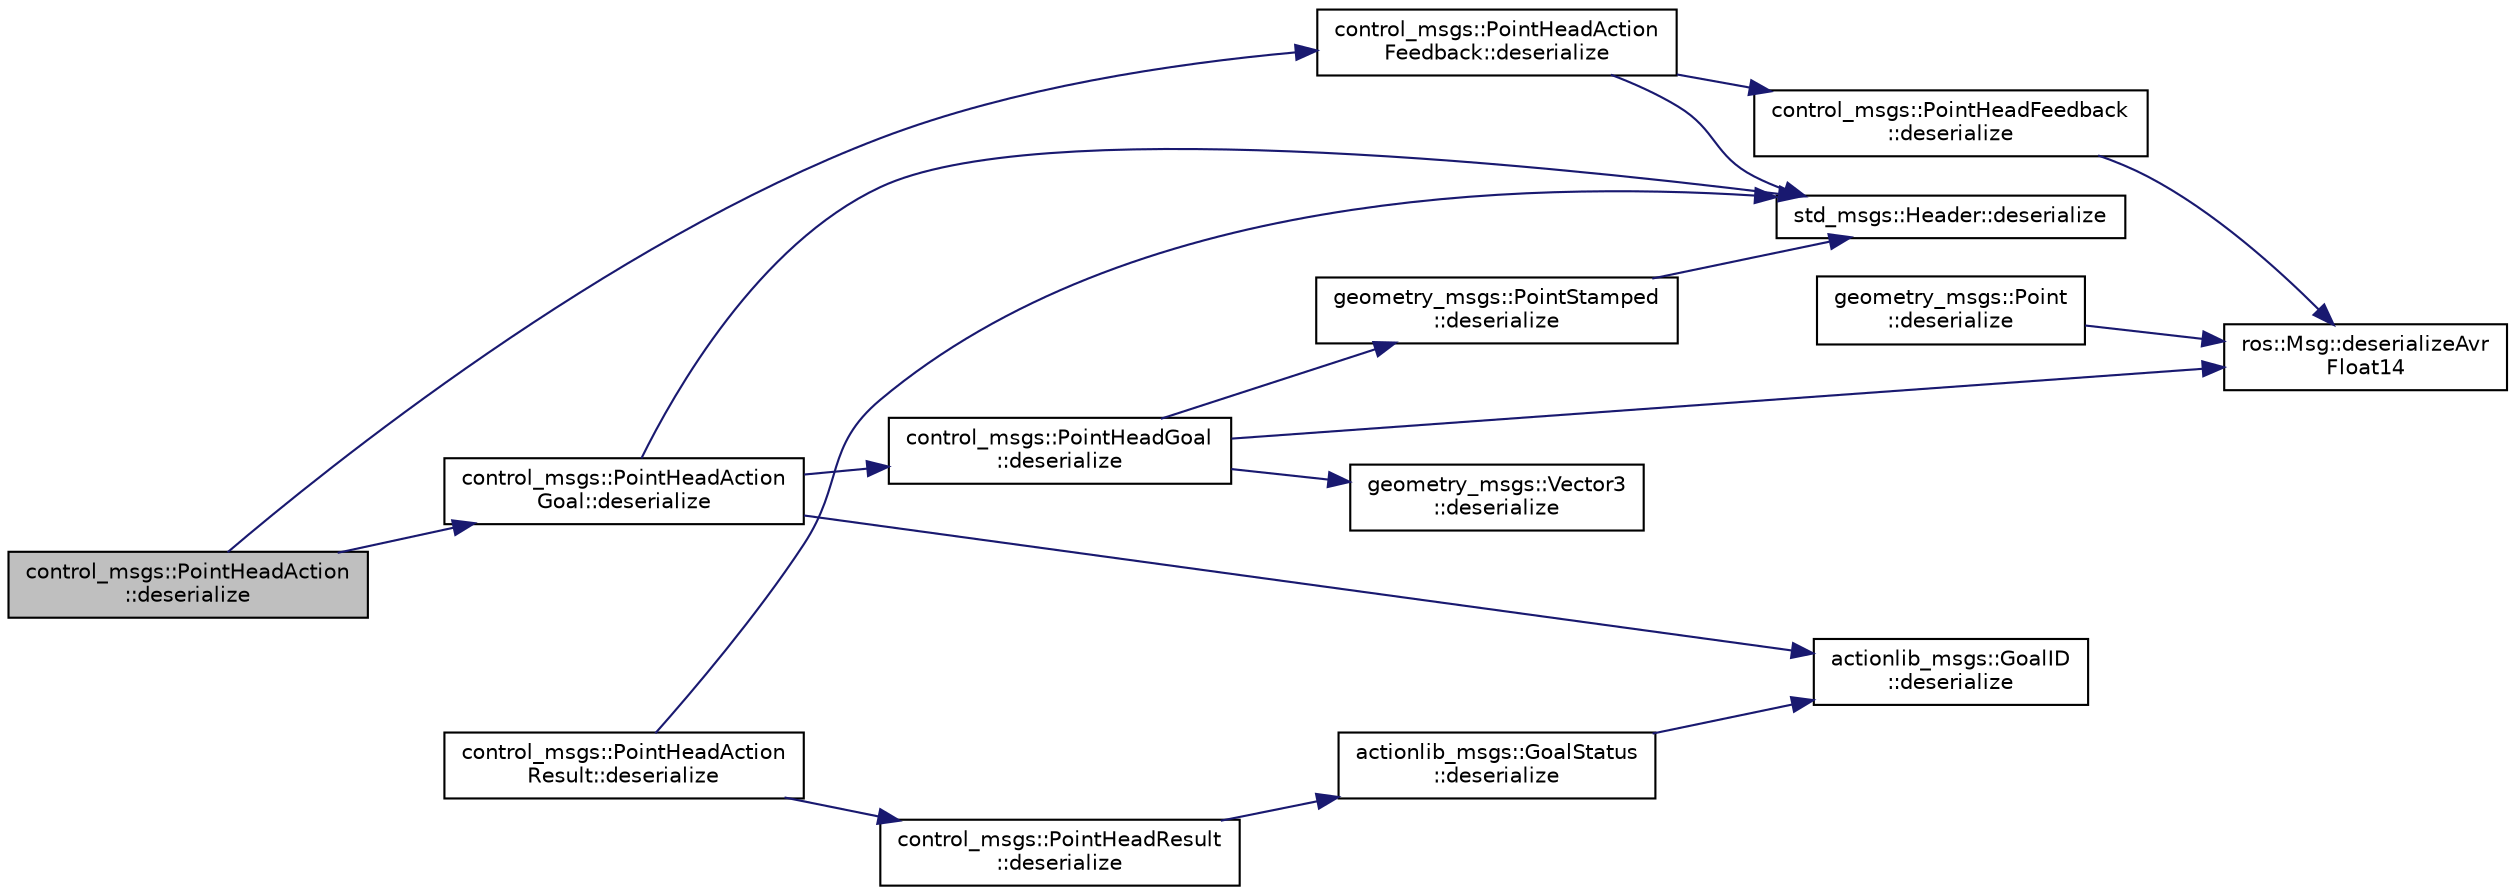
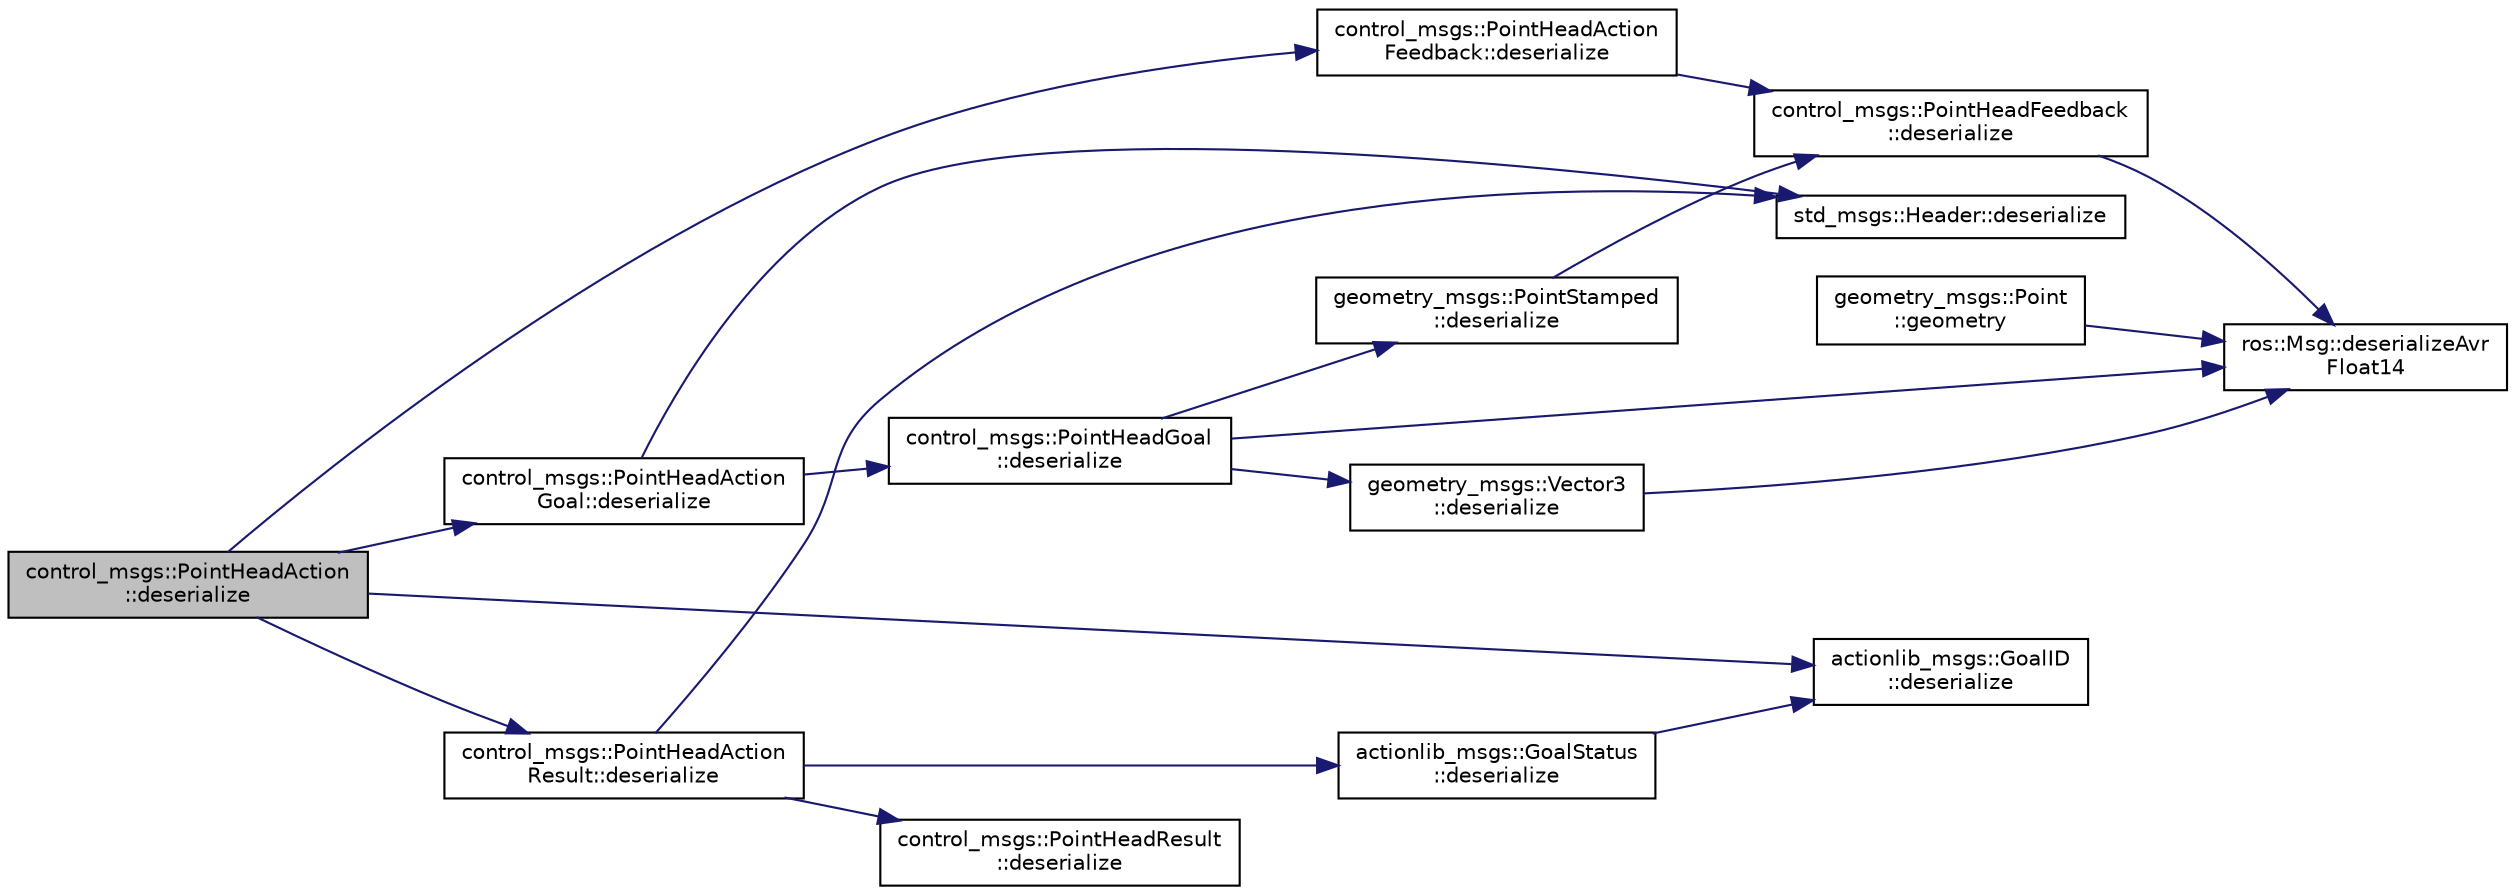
(1702, 127) -> none
(1741, 260) -> (1671, 214)
(1951, 310) -> (1951, 310)
none -> (1960, 466)
(1298, 583) -> (1080, 629)
none -> (381, 675)
(1269, 811) -> (1060, 765)
